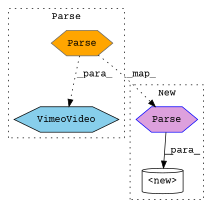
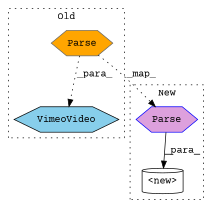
(66, 17) -> (66, 17)
